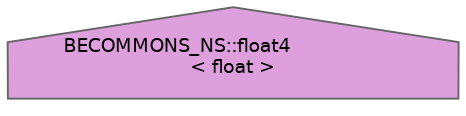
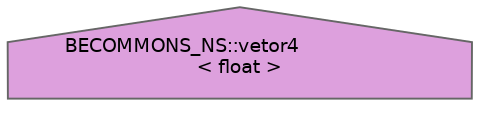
(233, 58) -> (240, 58)
